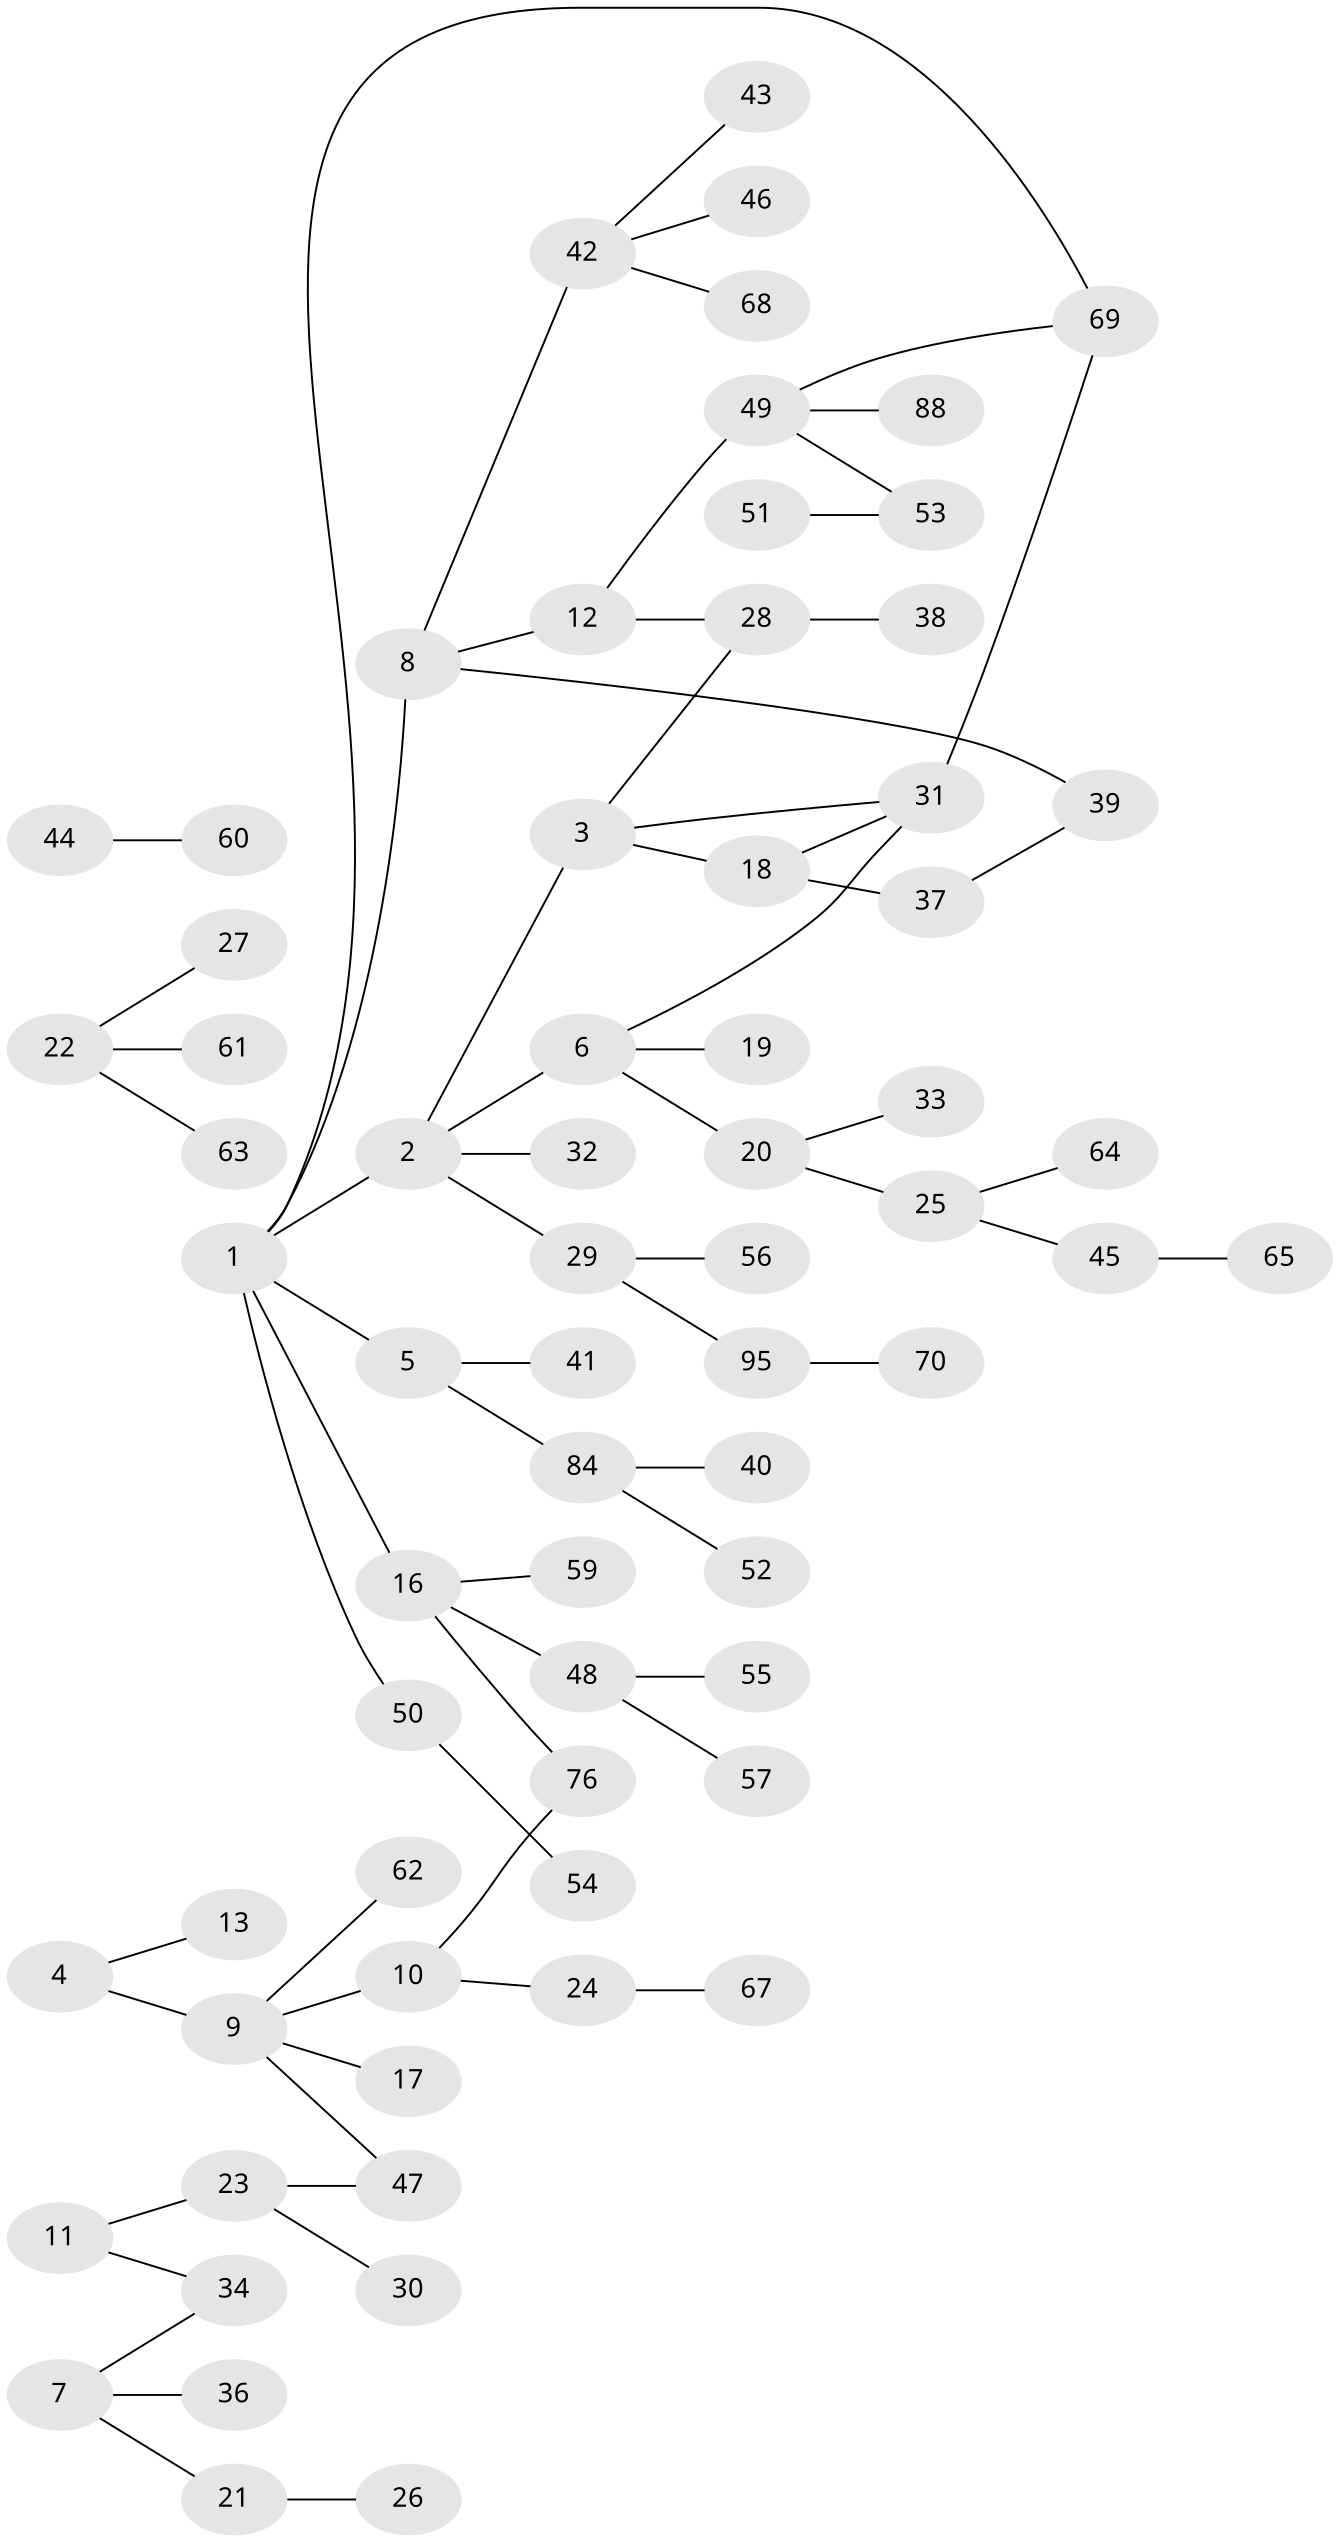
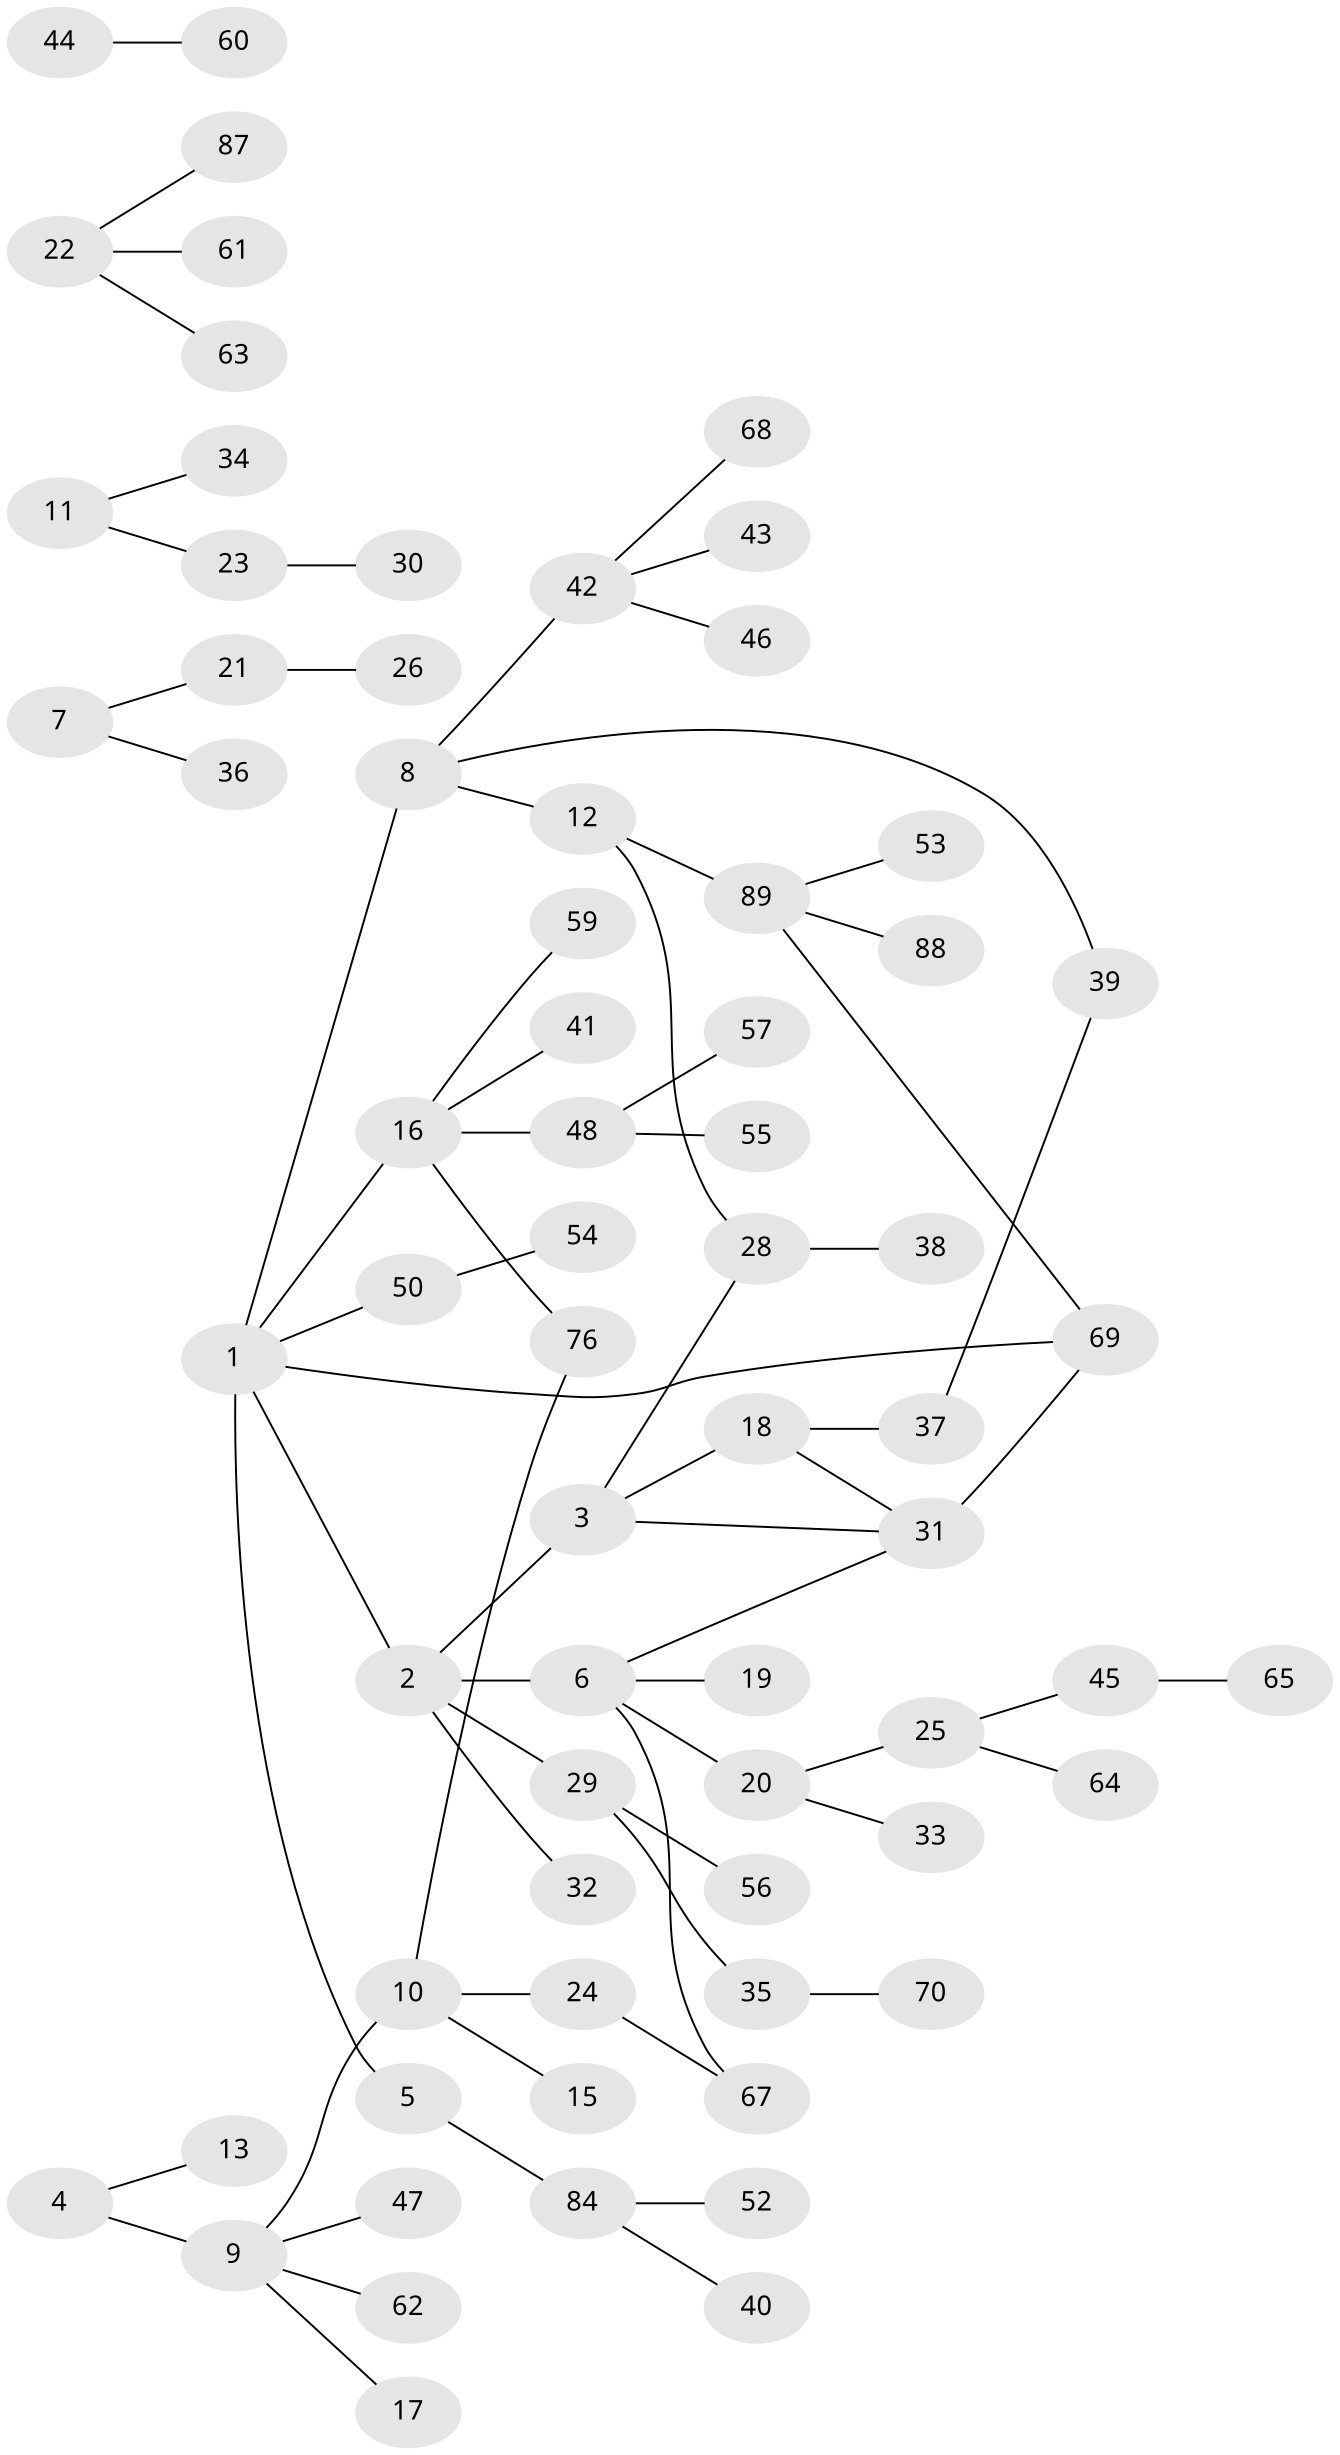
(757, 410) -> (757, 898)
(757, 515) -> none
(234, 945) -> (234, 147)
(496, 1363) -> (496, 1080)
(757, 1363) -> (757, 1994)
none -> (669, 1861)
none -> (583, 2099)
(322, 2186) -> none
(147, 2343) -> none
